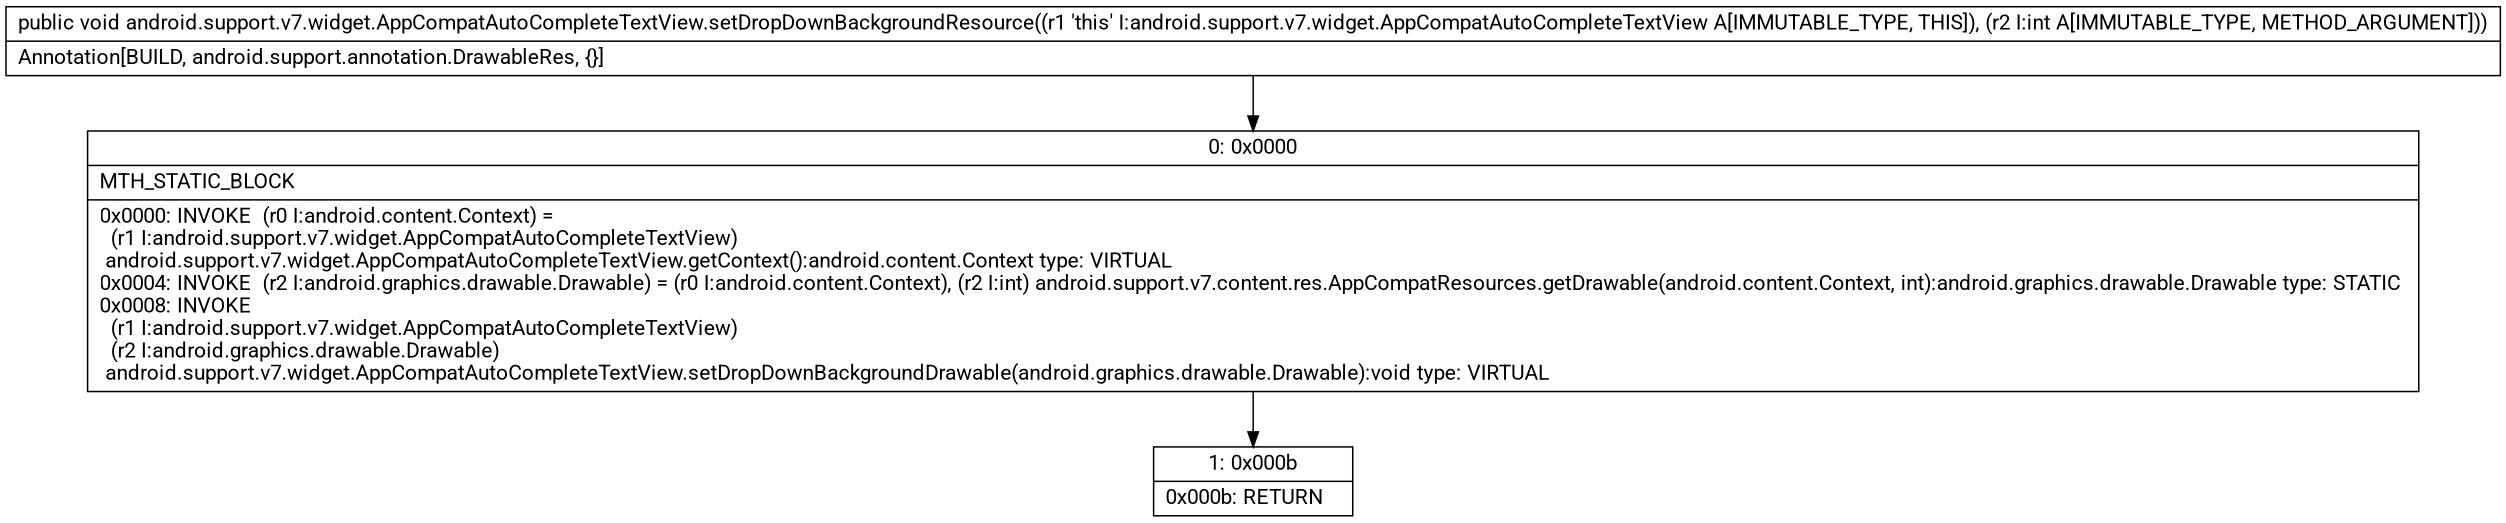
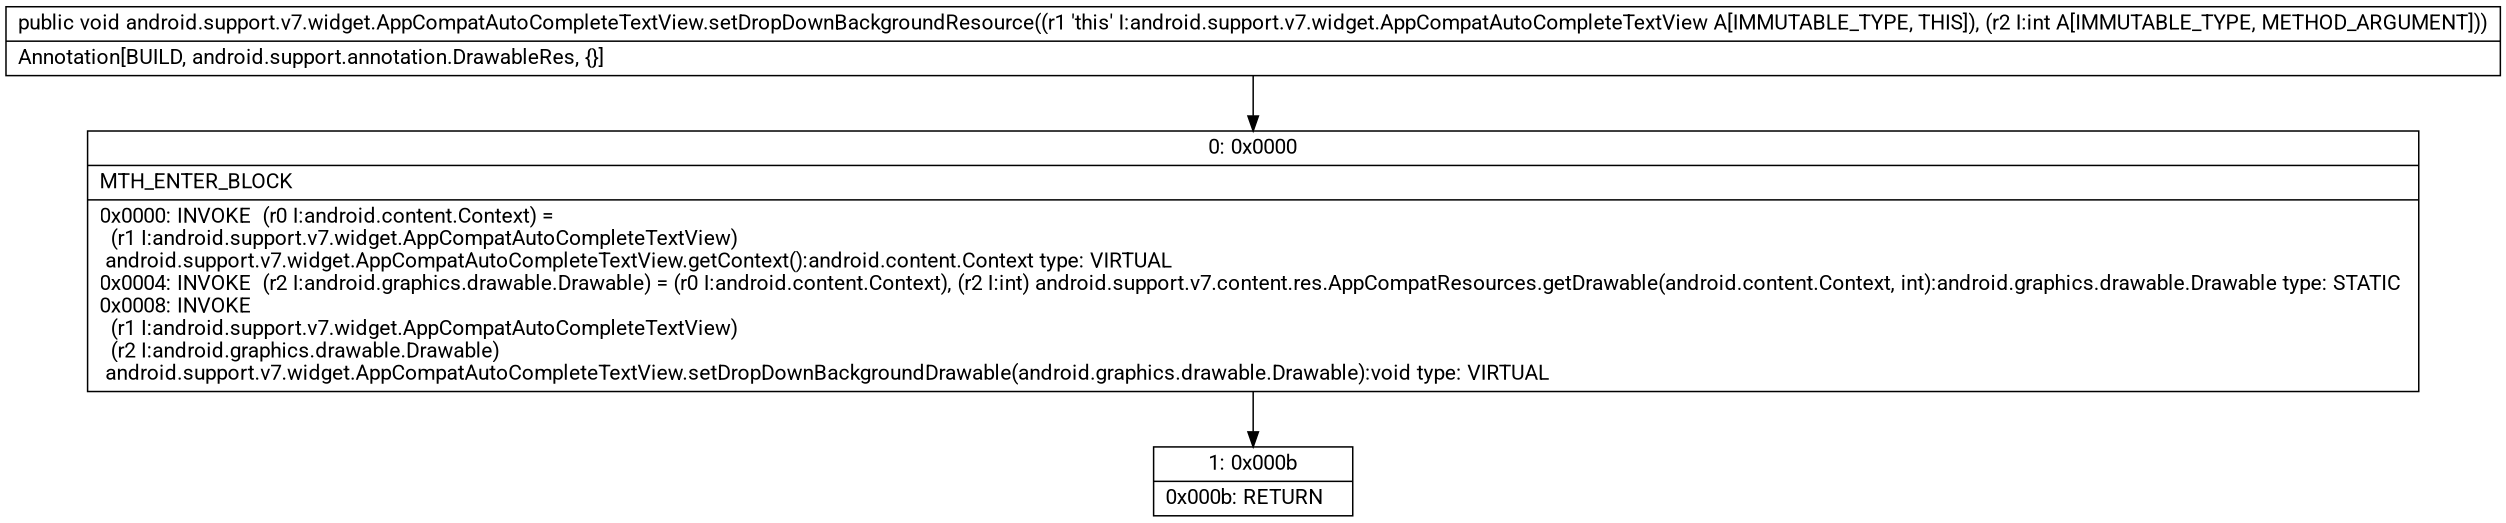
(198, 182) -> (197, 182)
